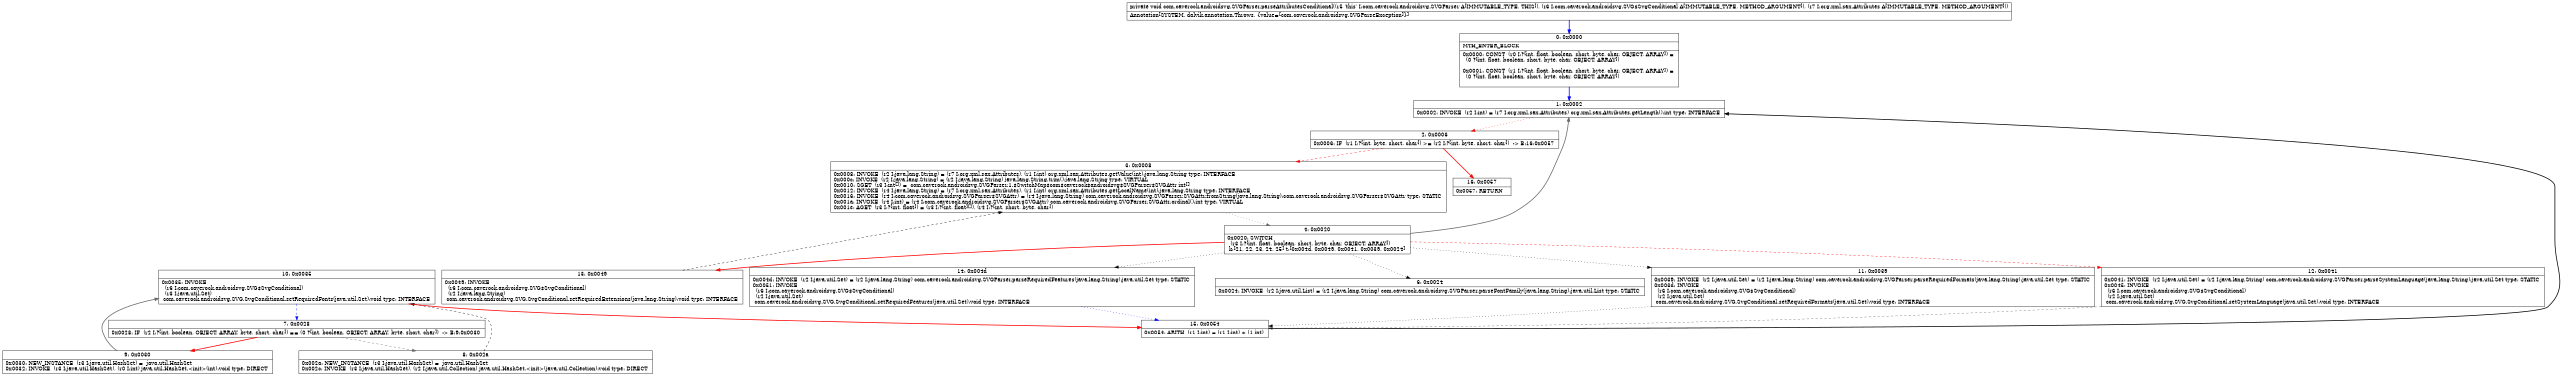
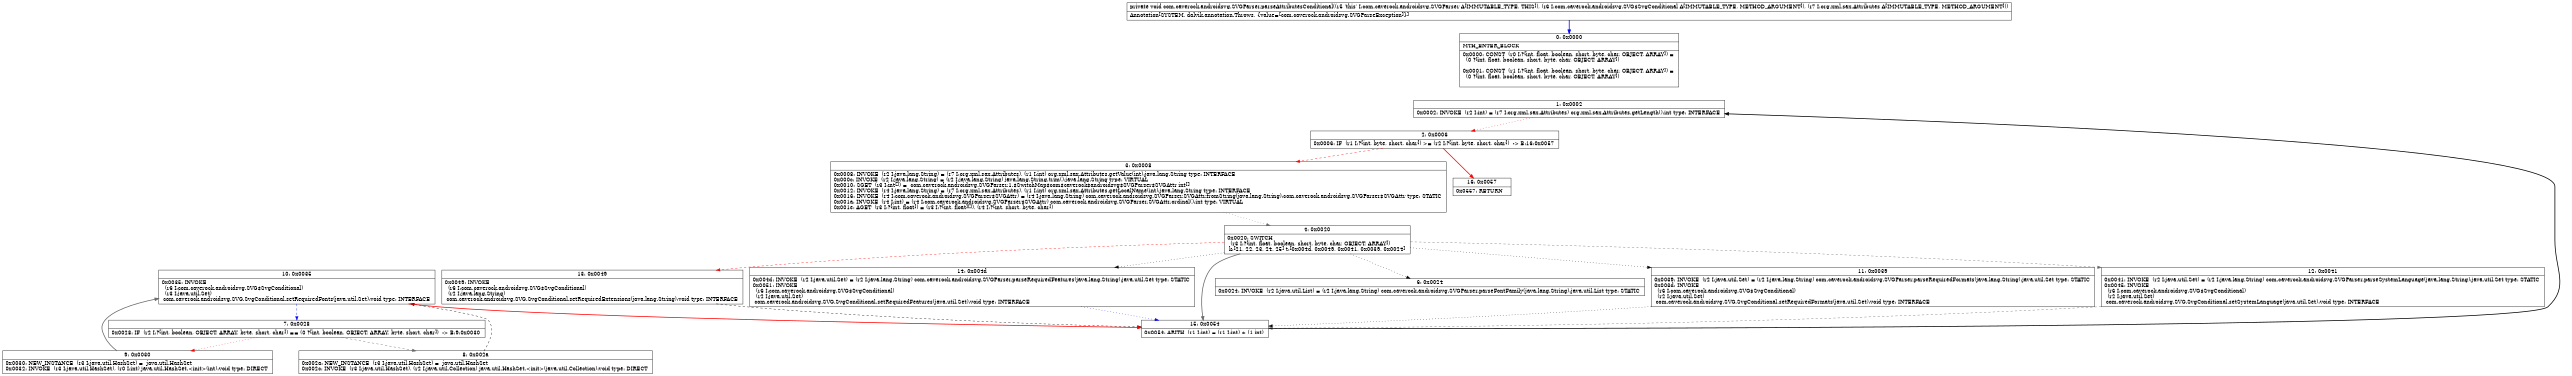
(1569, 92) -> none
(1482, 191) -> (1482, 191)
(1516, 211) -> (1207, 276)
(841, 241) -> (927, 319)
(1754, 251) -> (1754, 251)
(972, 252) -> (972, 252)
(226, 344) -> (226, 344)
